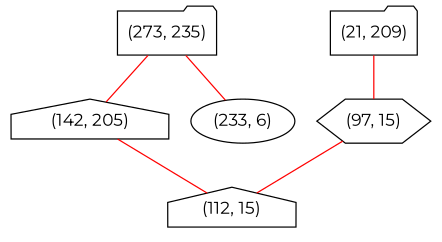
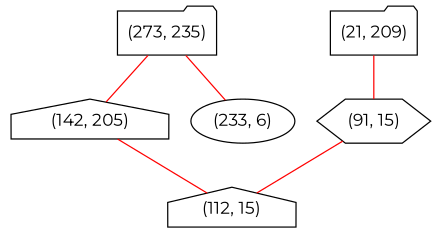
(374, 121) -> (374, 121)
